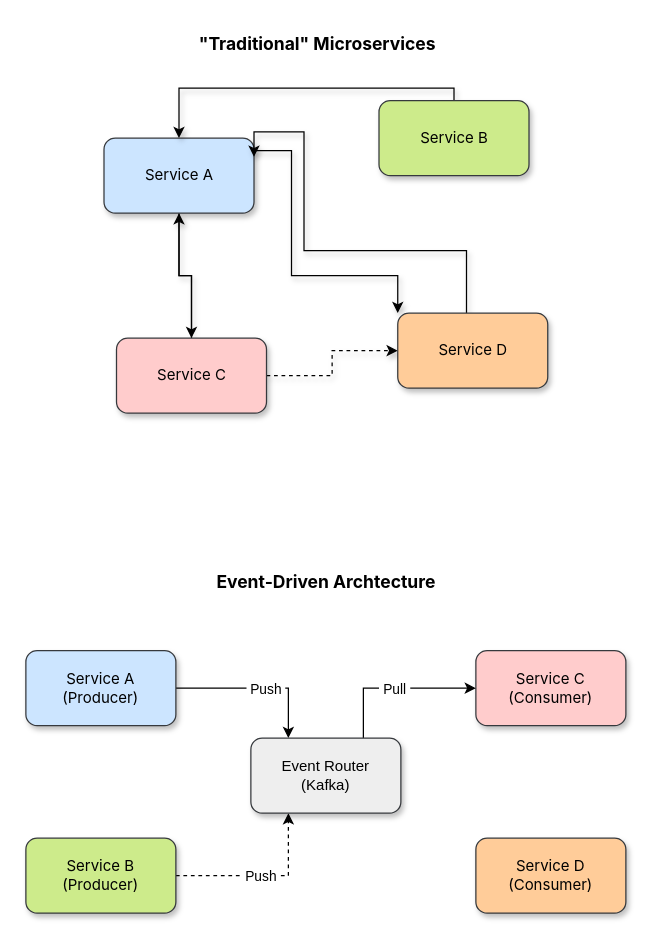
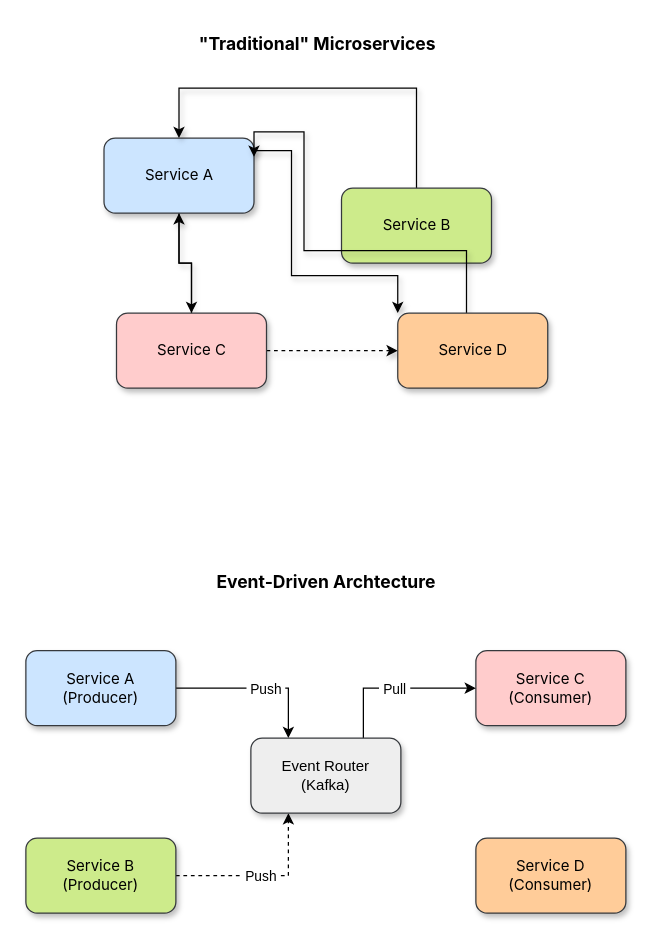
(454, 138) -> (416, 226)
(191, 376) -> (191, 351)
